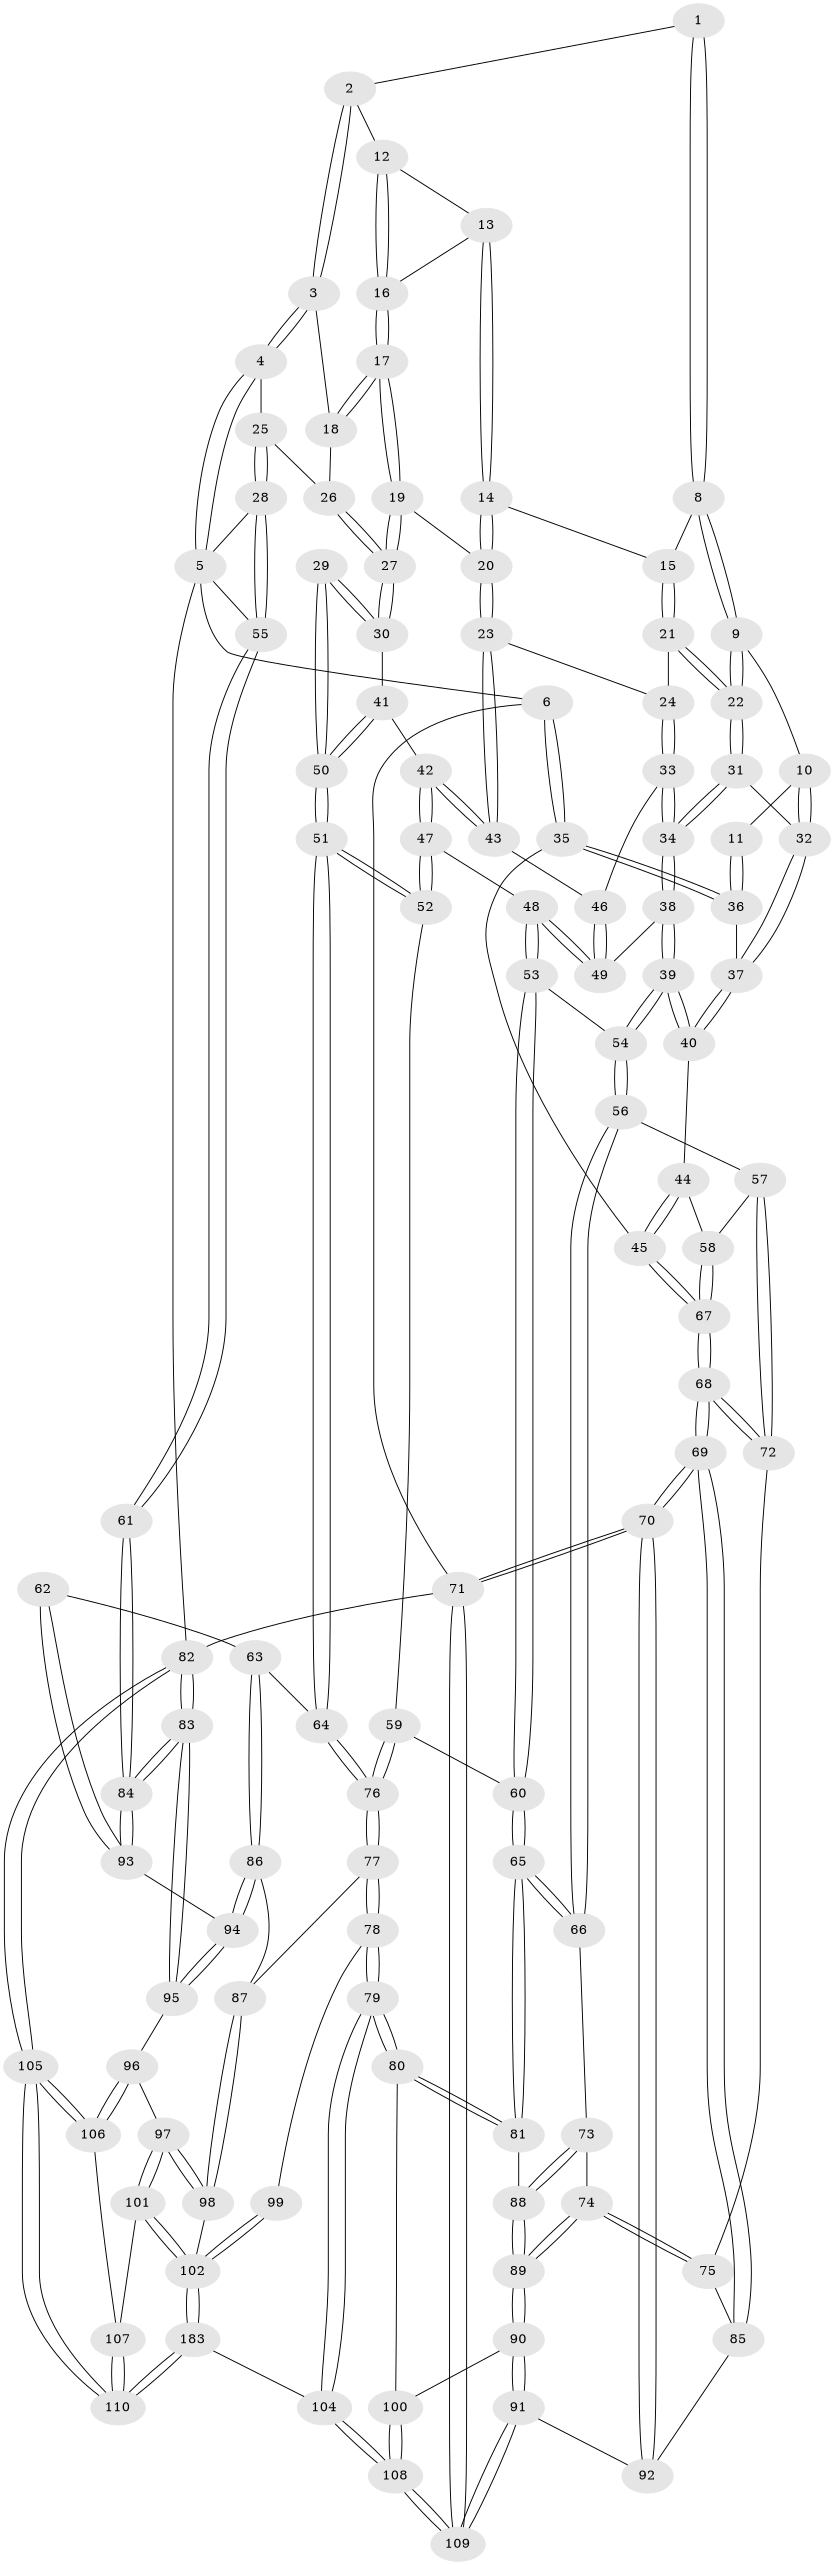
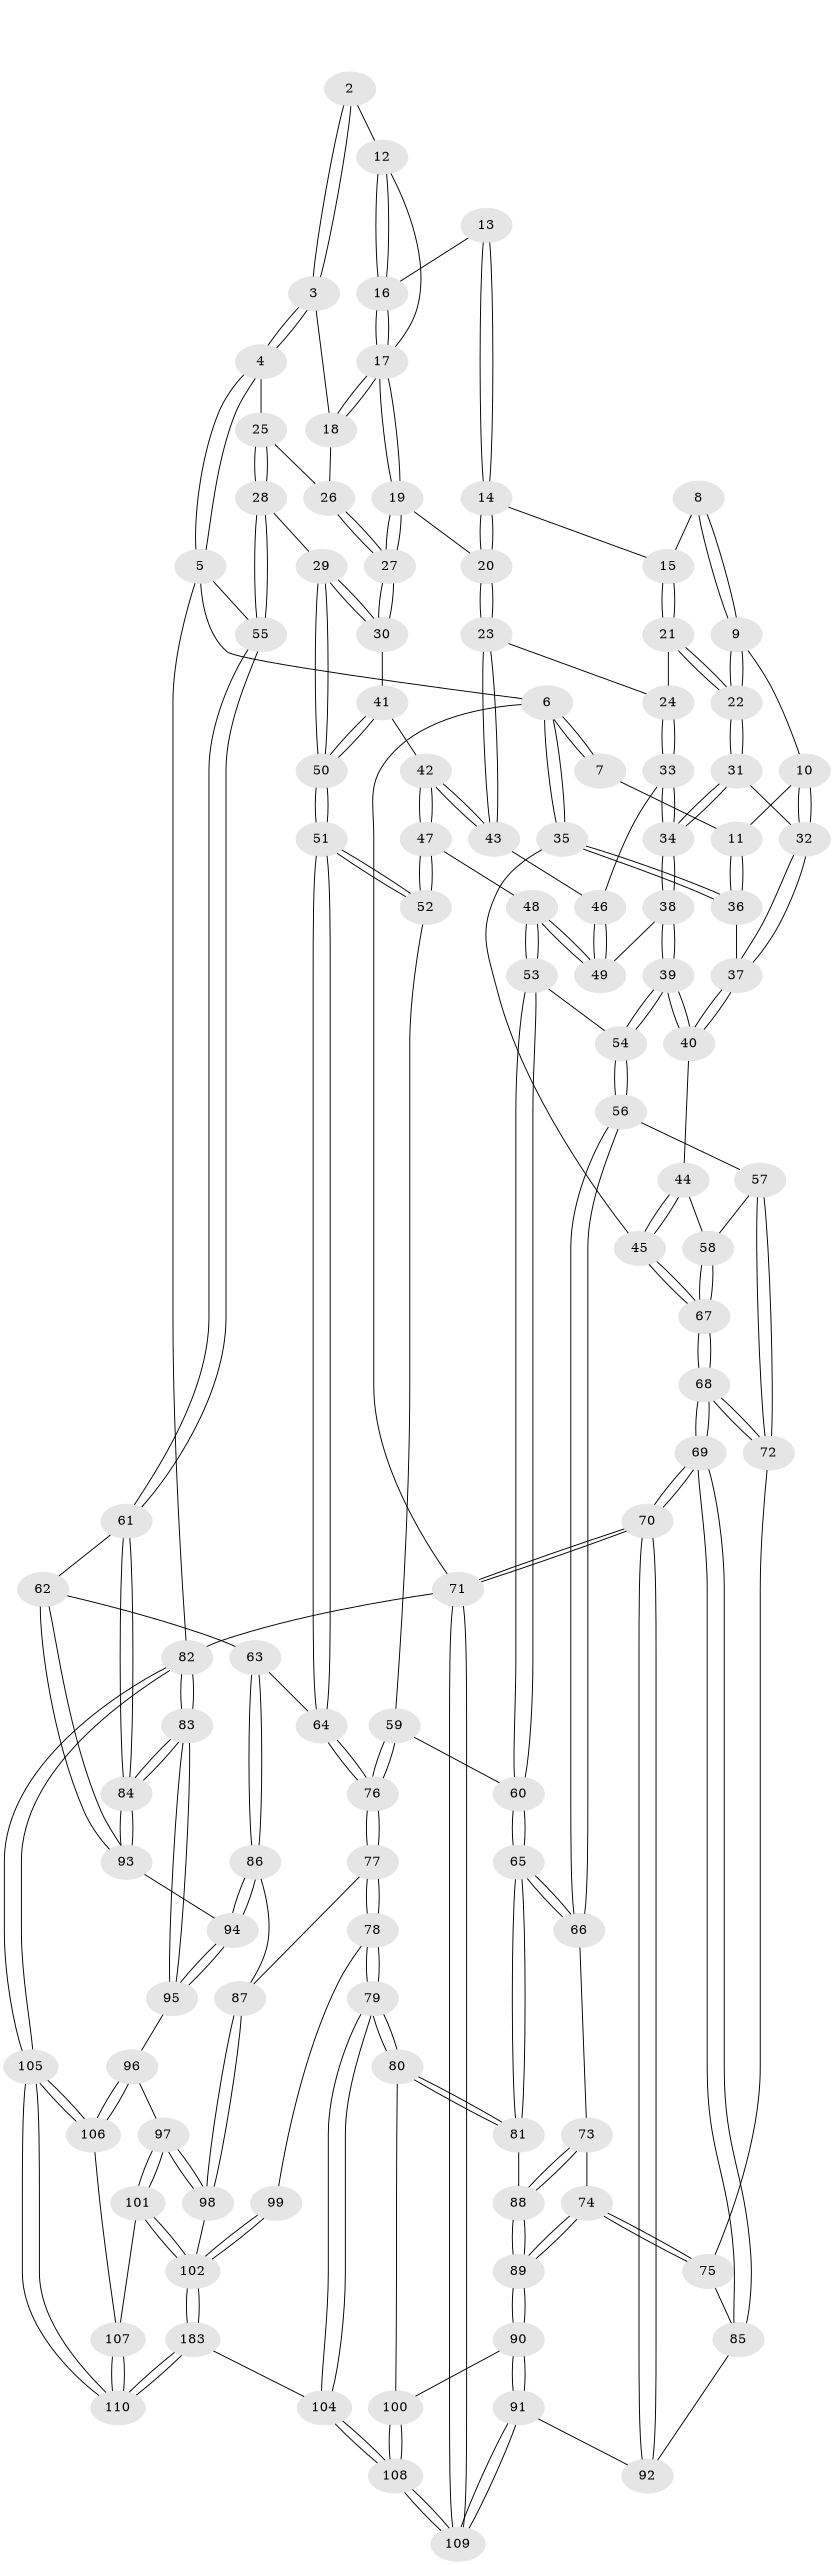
(699, 21) -> none
(434, 191) -> (420, 261)
(231, 532) -> (291, 532)
none -> (600, 771)
none -> (85, 1555)
